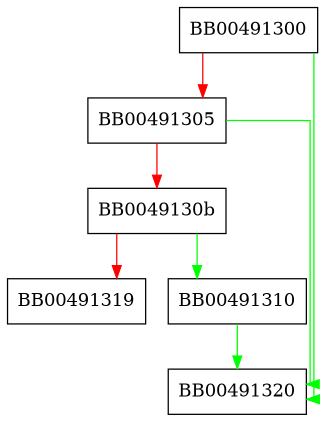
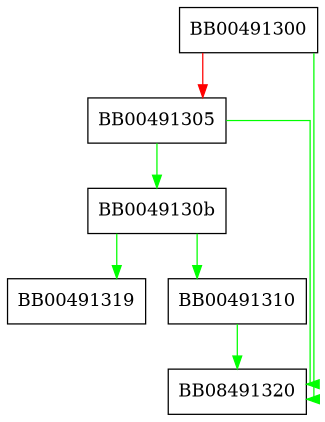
(157, 159) -> (157, 159)
(117, 250) -> (117, 250)
(237, 392) -> (237, 392)
